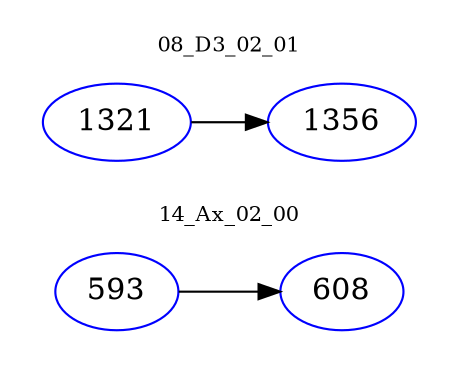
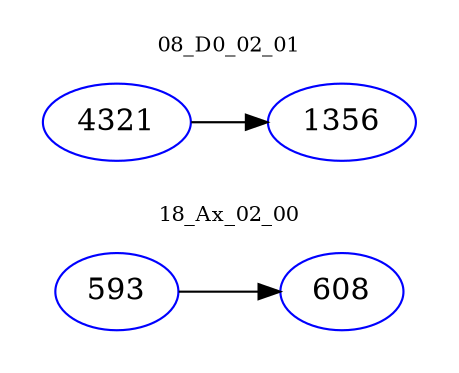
(229, 46) -> (229, 46)
(117, 122) -> (117, 122)
(229, 216) -> (229, 216)
